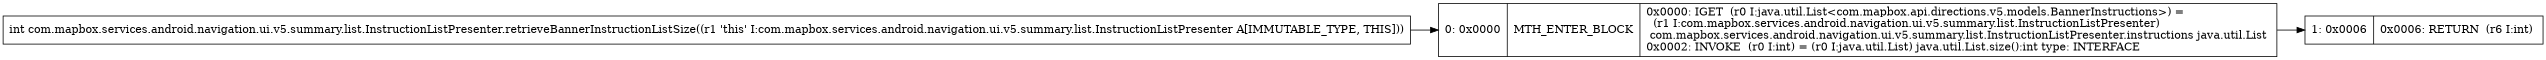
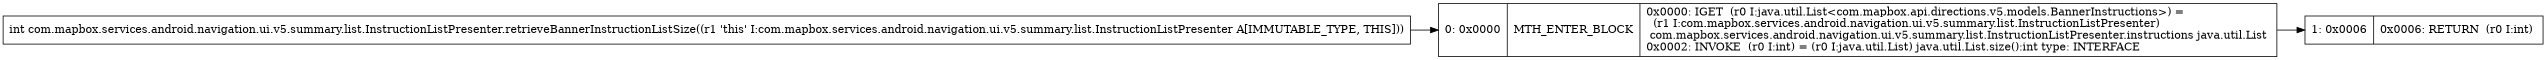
(2458, 30) -> (2458, 30)
